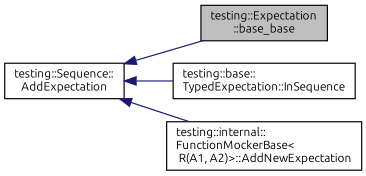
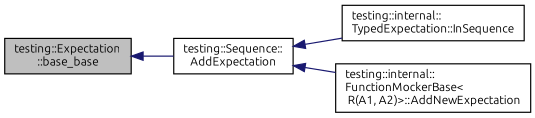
(169, 51) -> (158, 56)
(264, 81) -> (433, 23)
